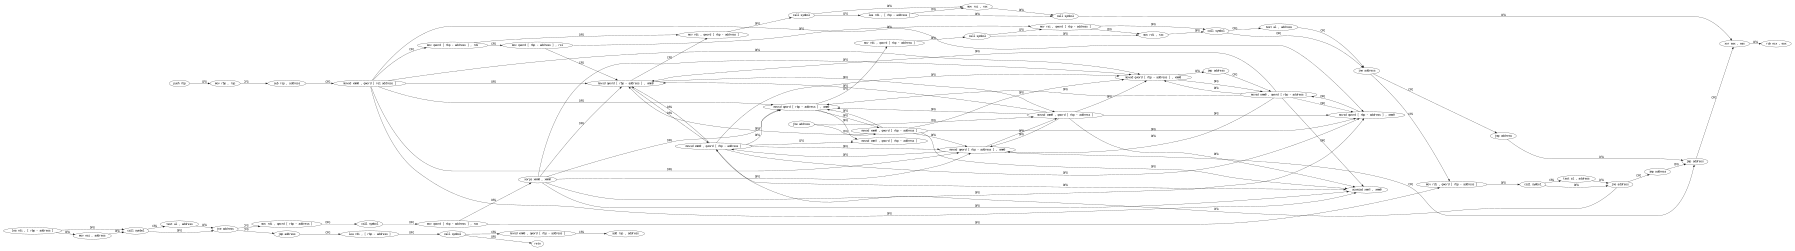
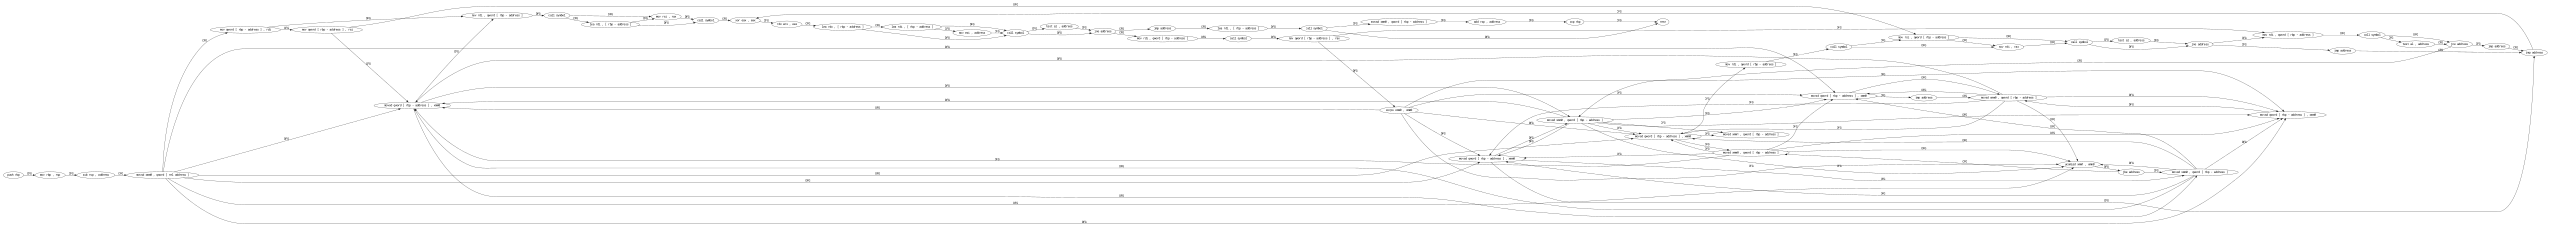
none -> (1575, 22)
none -> (843, 27)
none -> (2106, 169)
